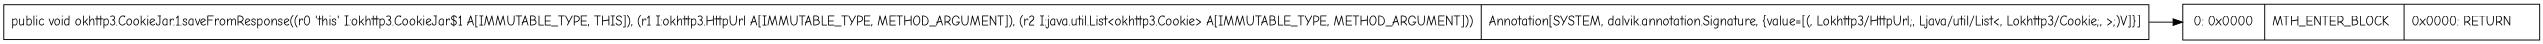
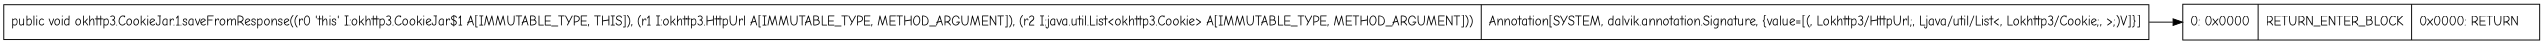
(2331, 22) -> (2335, 22)
